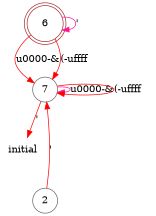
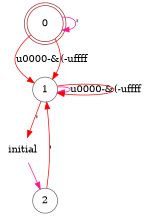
(45, 24) -> (45, 24)
(45, 90) -> (45, 90)
none -> (33, 173)
